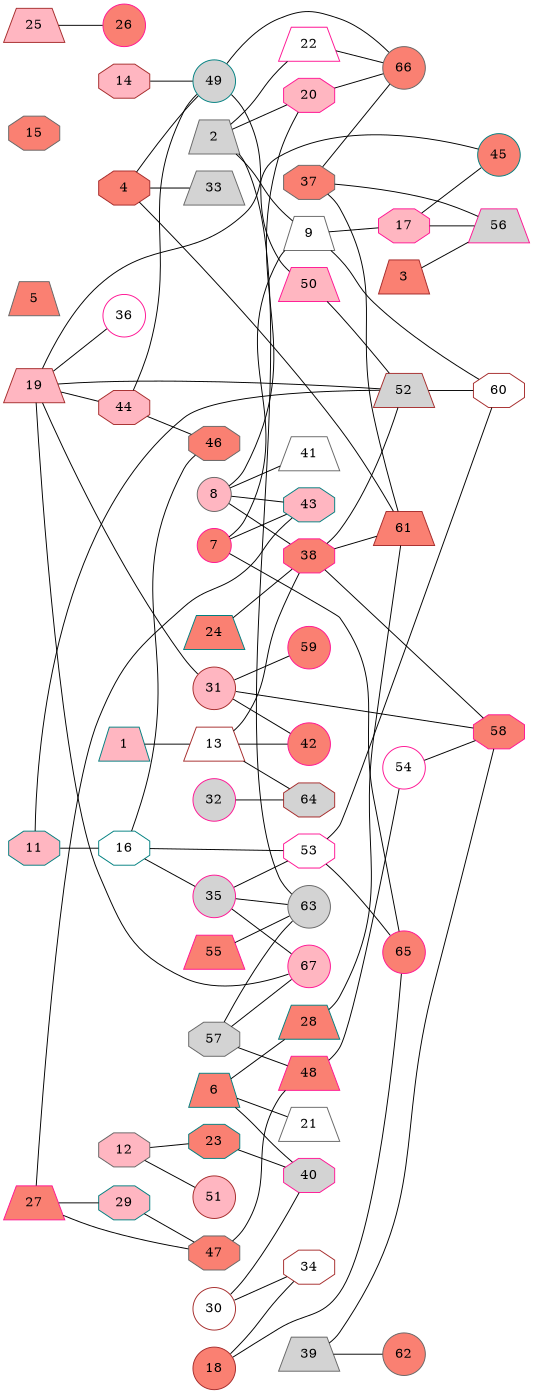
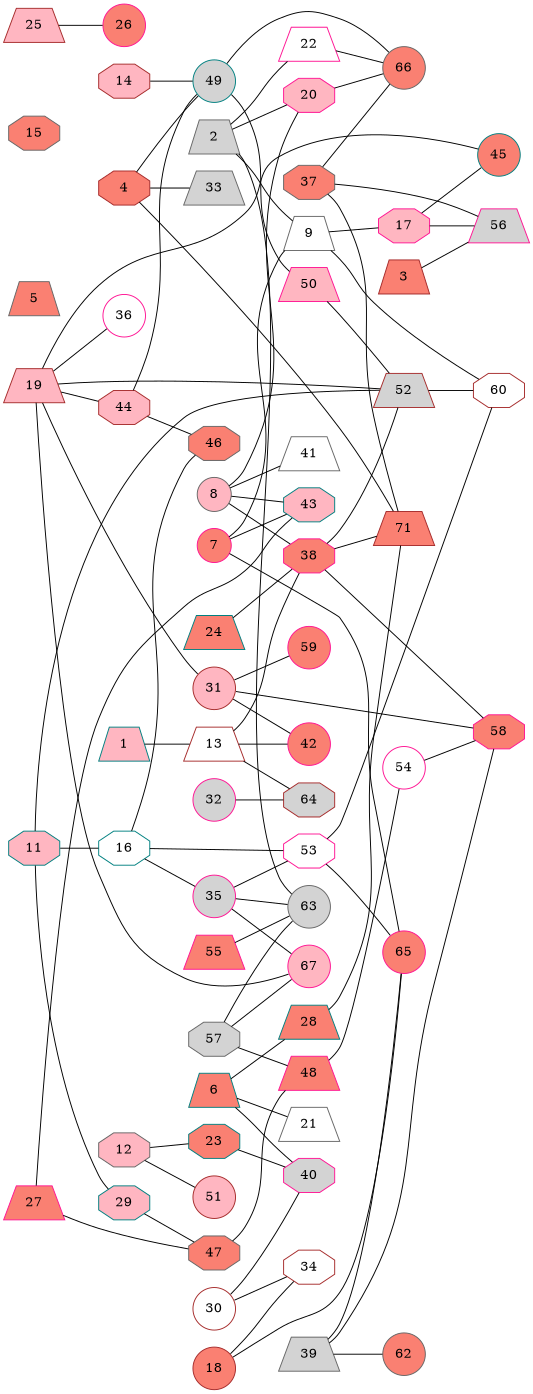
(404, 528) -> (404, 528)
none -> (378, 1160)
(79, 1203) -> (55, 1040)
